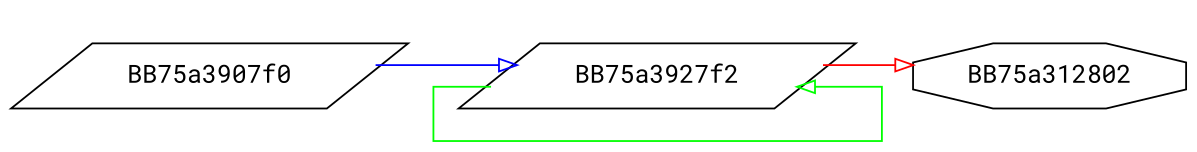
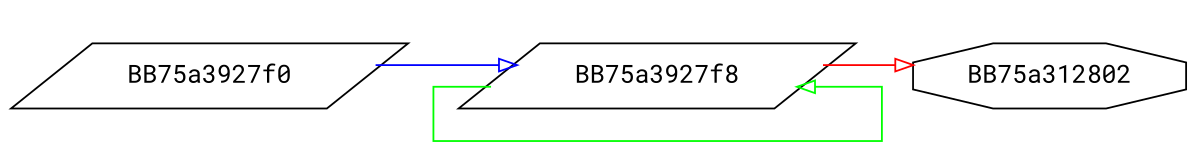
(210, 76) -> (210, 76)
(657, 76) -> (657, 76)
